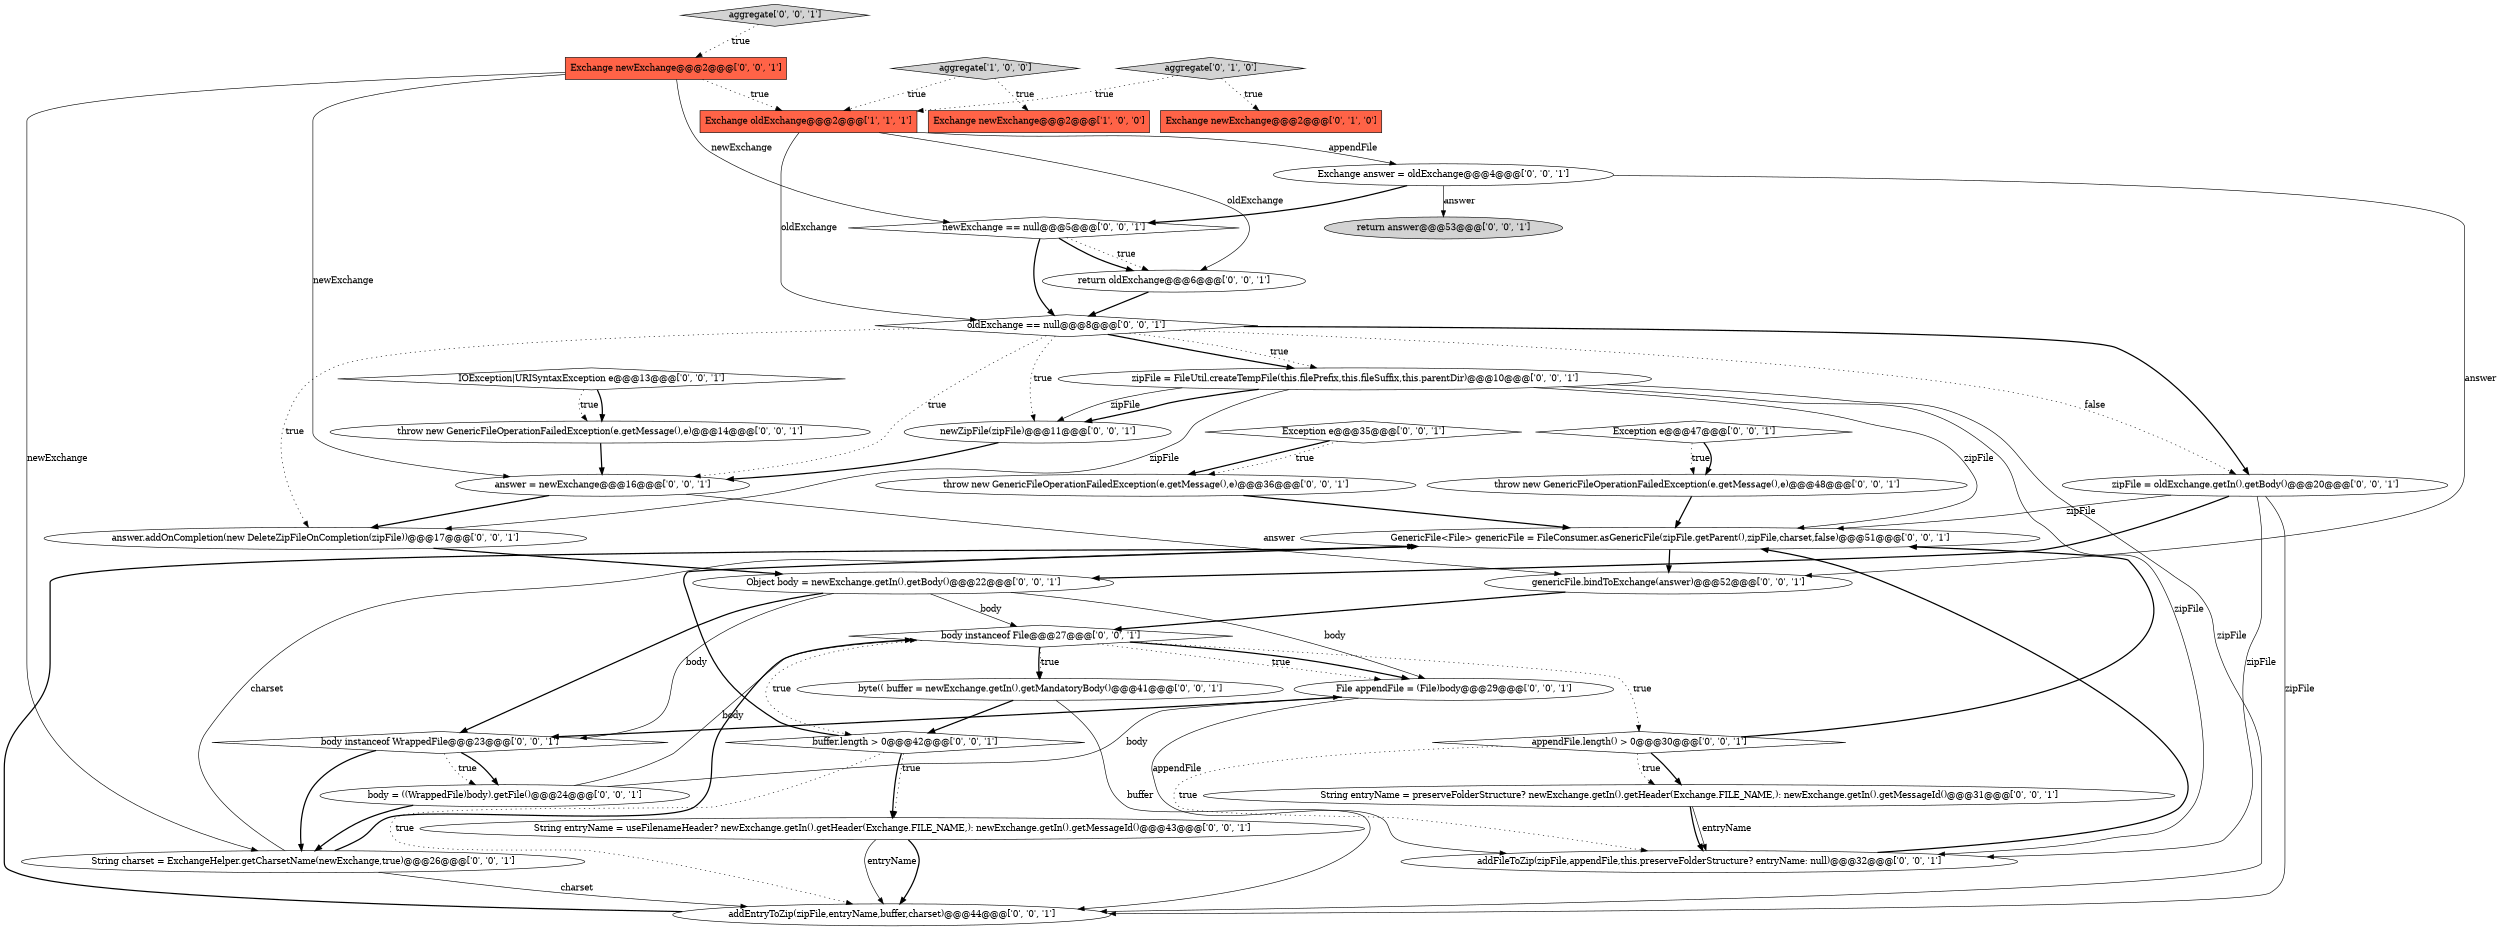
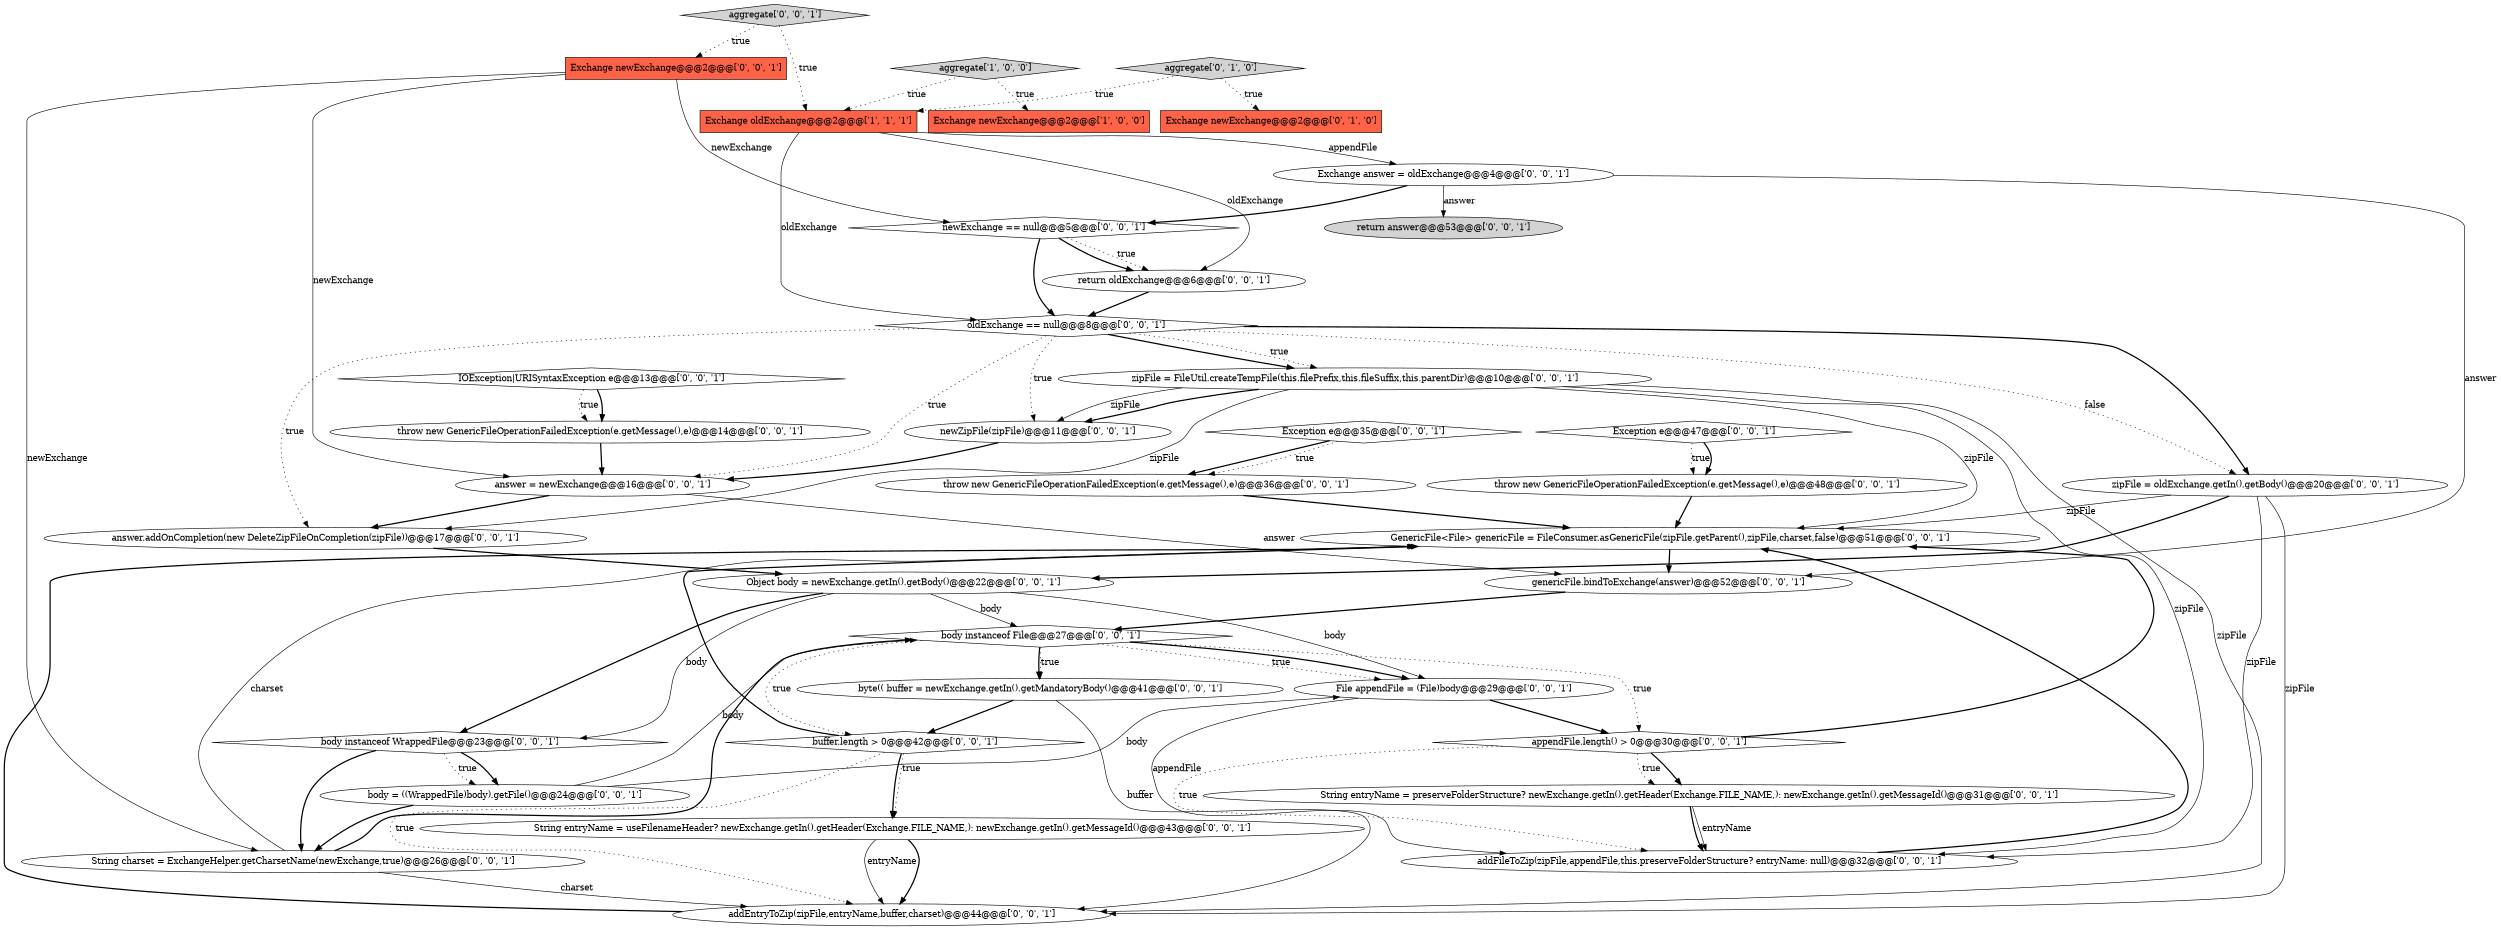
(739, 94) -> (794, 64)
(950, 718) -> (1546, 716)
